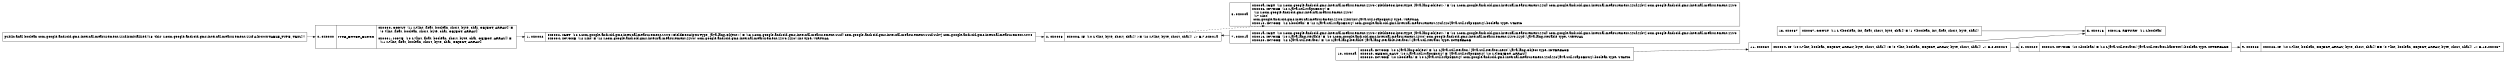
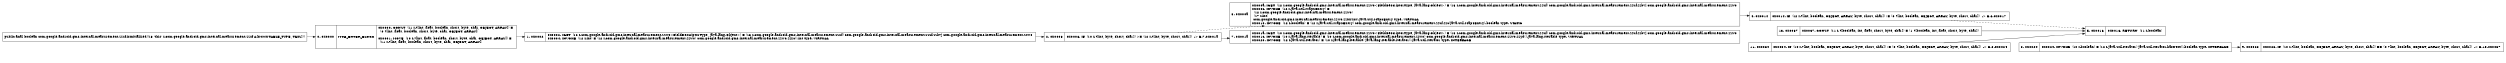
none -> (1879, 16)
(1227, 35) -> (1224, 38)
(2014, 47) -> none
(1485, 54) -> none
